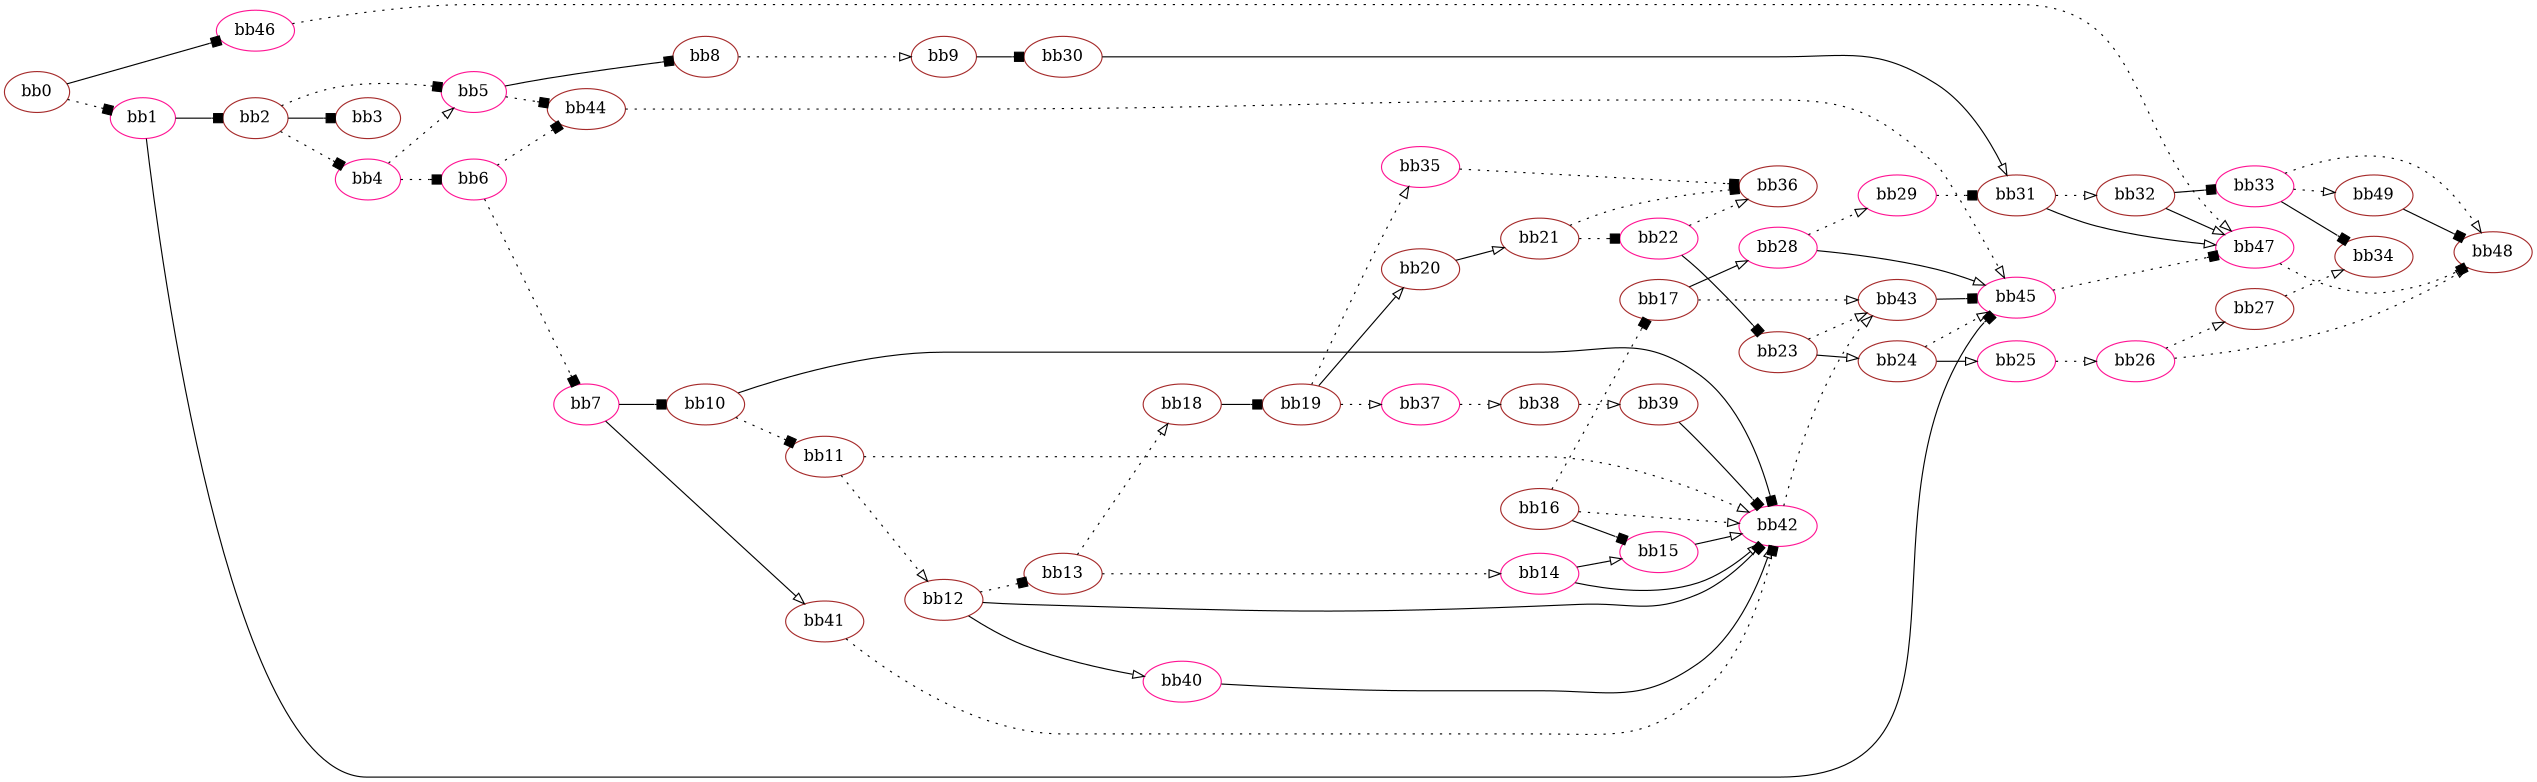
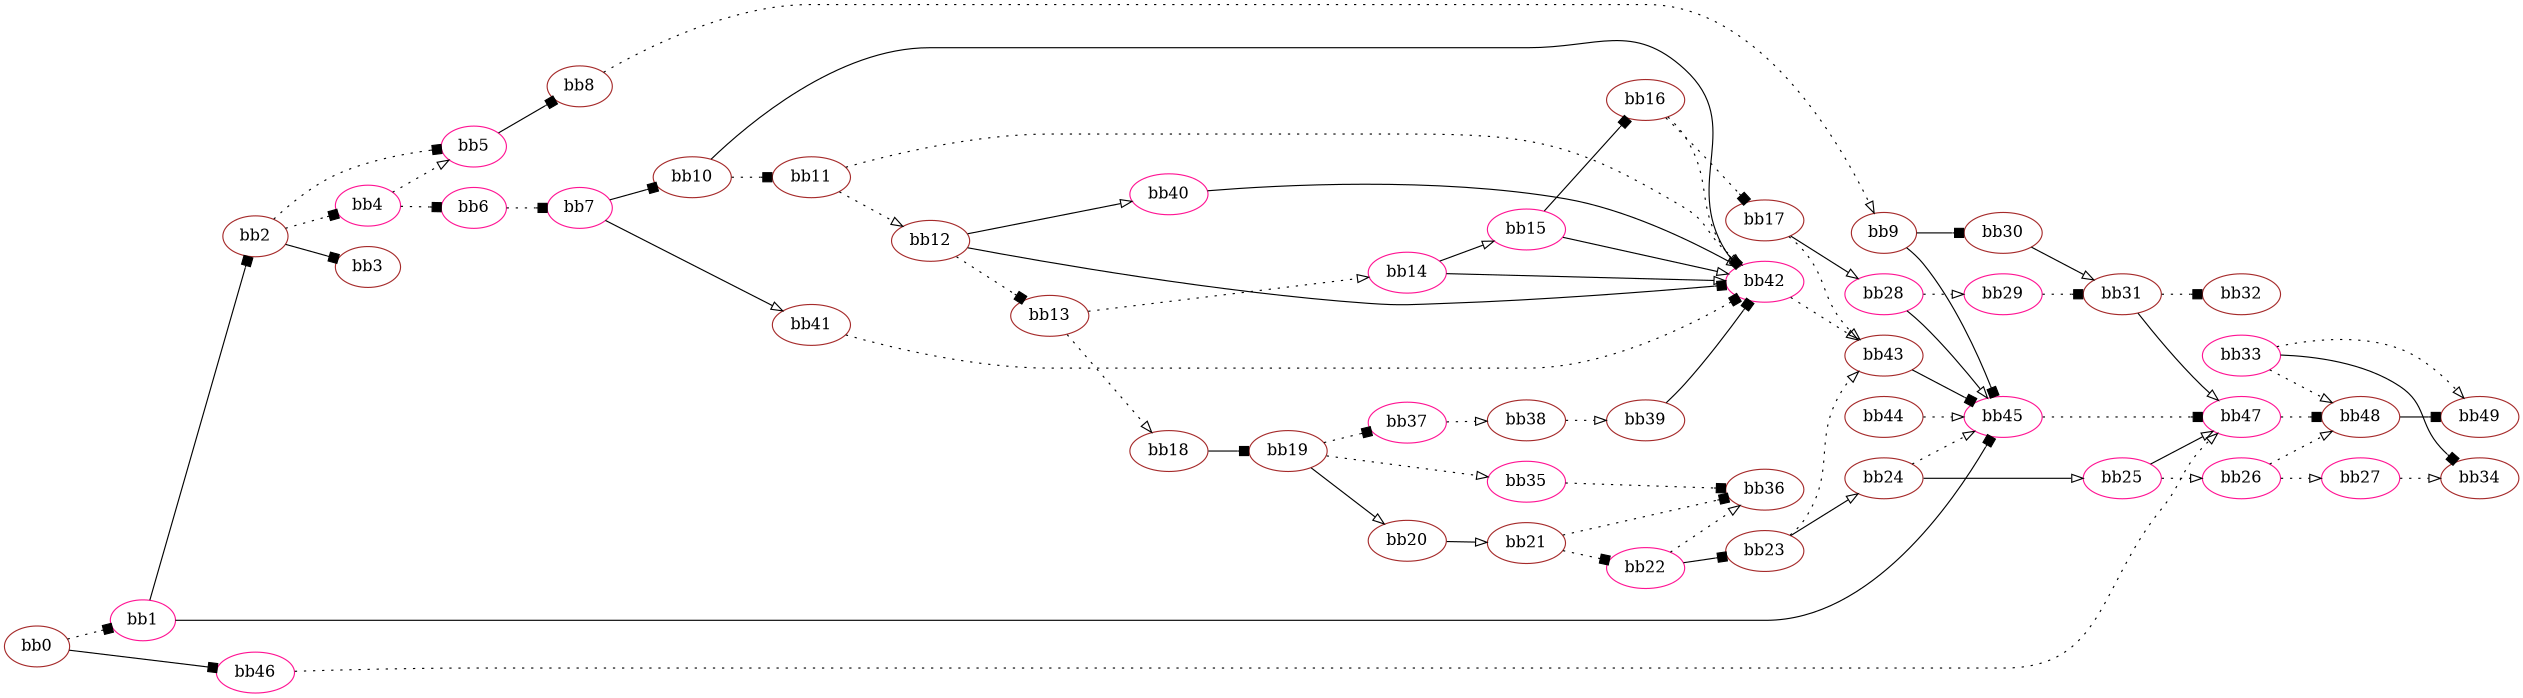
(521, 99) -> none
(524, 148) -> none
(2186, 192) -> none
(2070, 195) -> (2176, 294)
(2190, 219) -> (2177, 450)
(2428, 221) -> (2414, 417)
(2255, 309) -> (2361, 478)
none -> (1956, 312)
(1355, 404) -> (1342, 438)
(1594, 529) -> (1582, 169)
